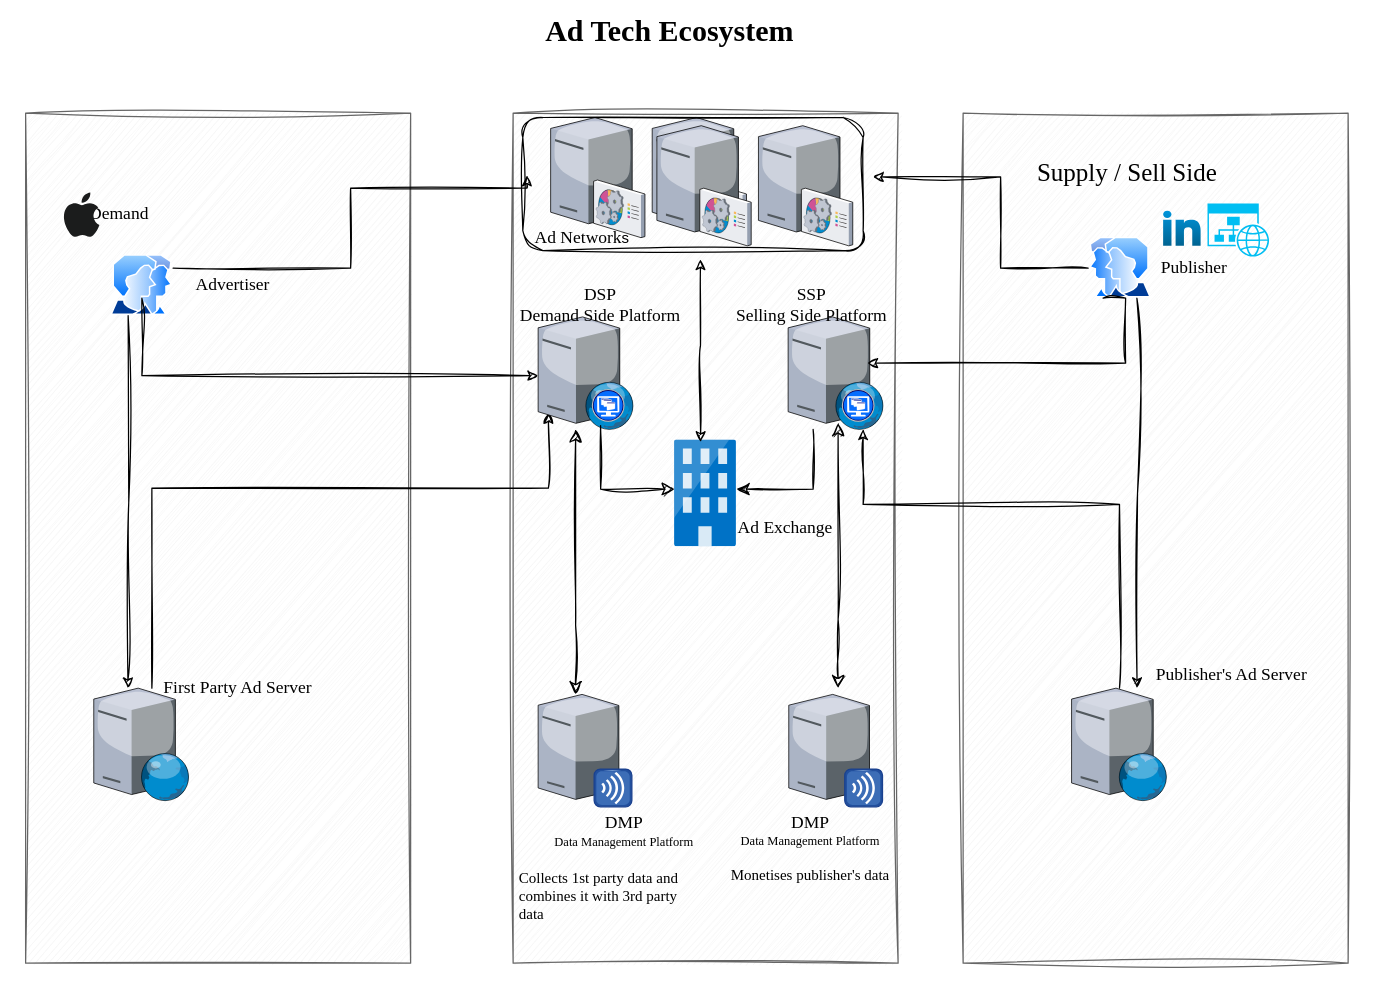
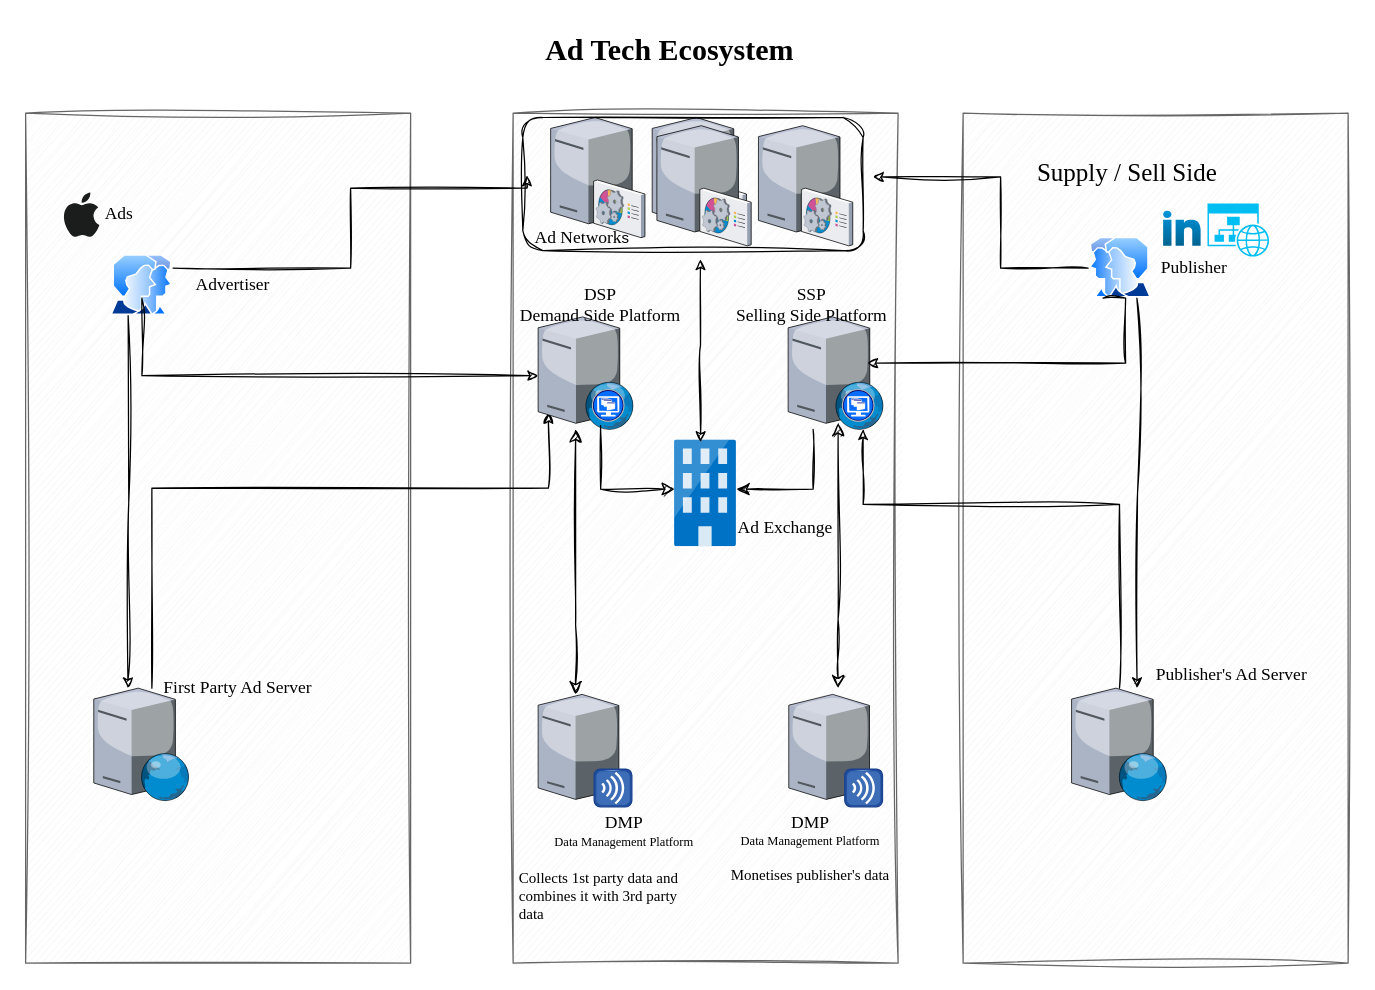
(669, 32) -> (669, 51)
(119, 214) -> (119, 214)
